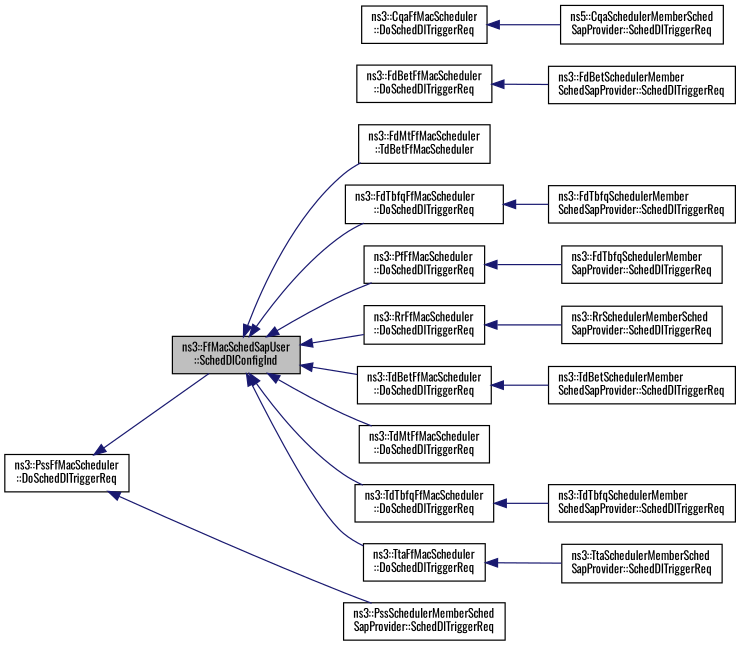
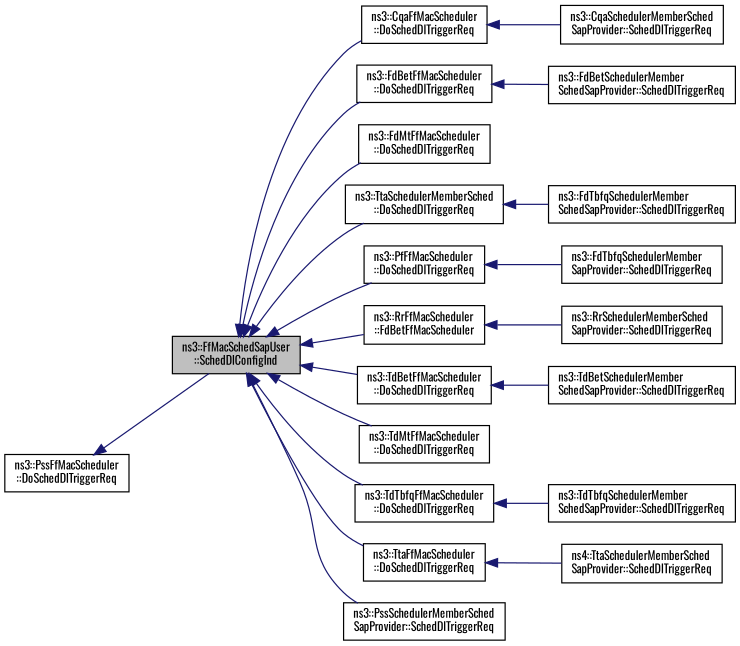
(642, 25) -> (642, 25)
(424, 144) -> (424, 144)
none -> (274, 170)
none -> (283, 203)
(424, 204) -> (424, 204)
(424, 325) -> (424, 325)
(245, 552) -> (305, 496)
(642, 564) -> (642, 564)
